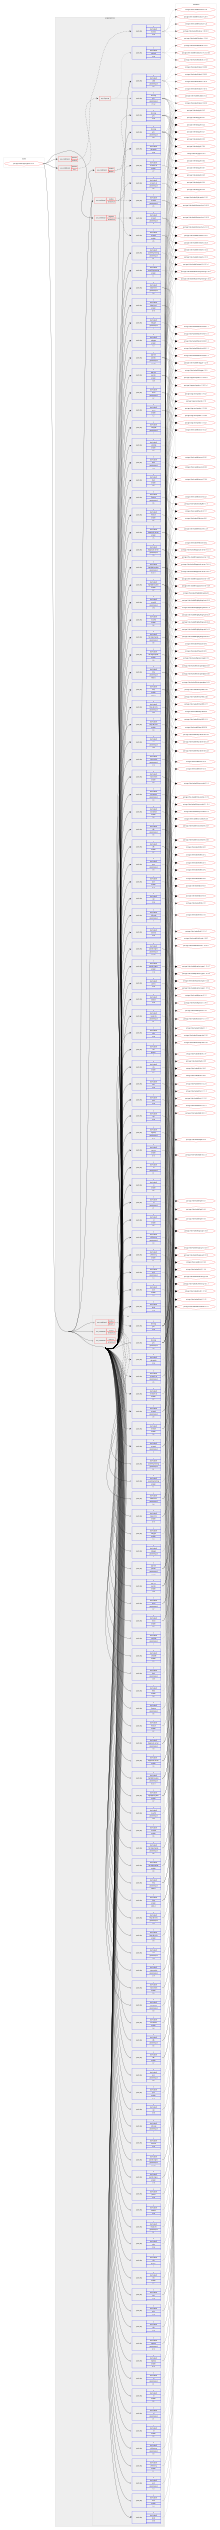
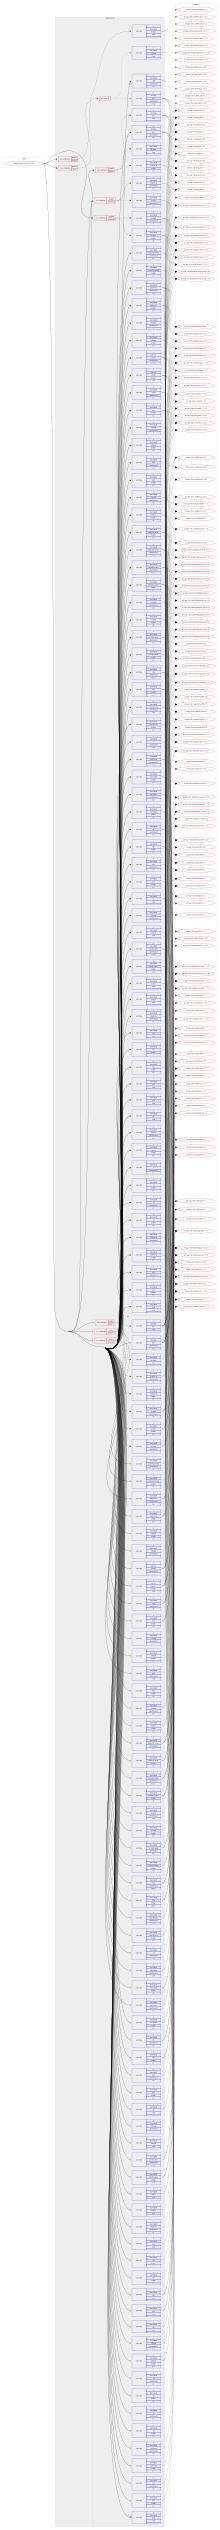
none -> (196, 1147)
